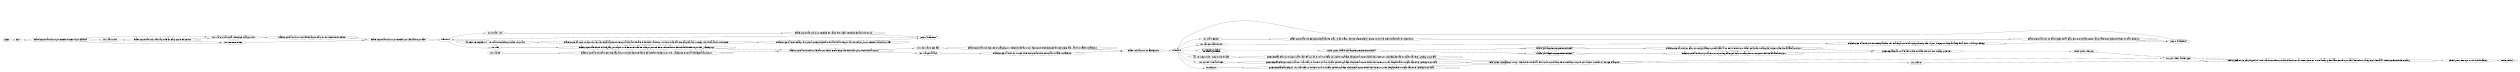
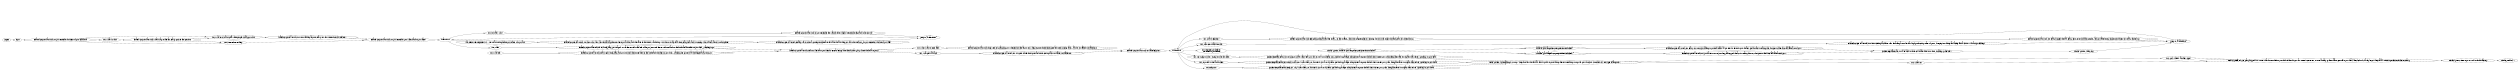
(1144, 51) -> (1144, 51)
(2130, 55) -> (2134, 48)
